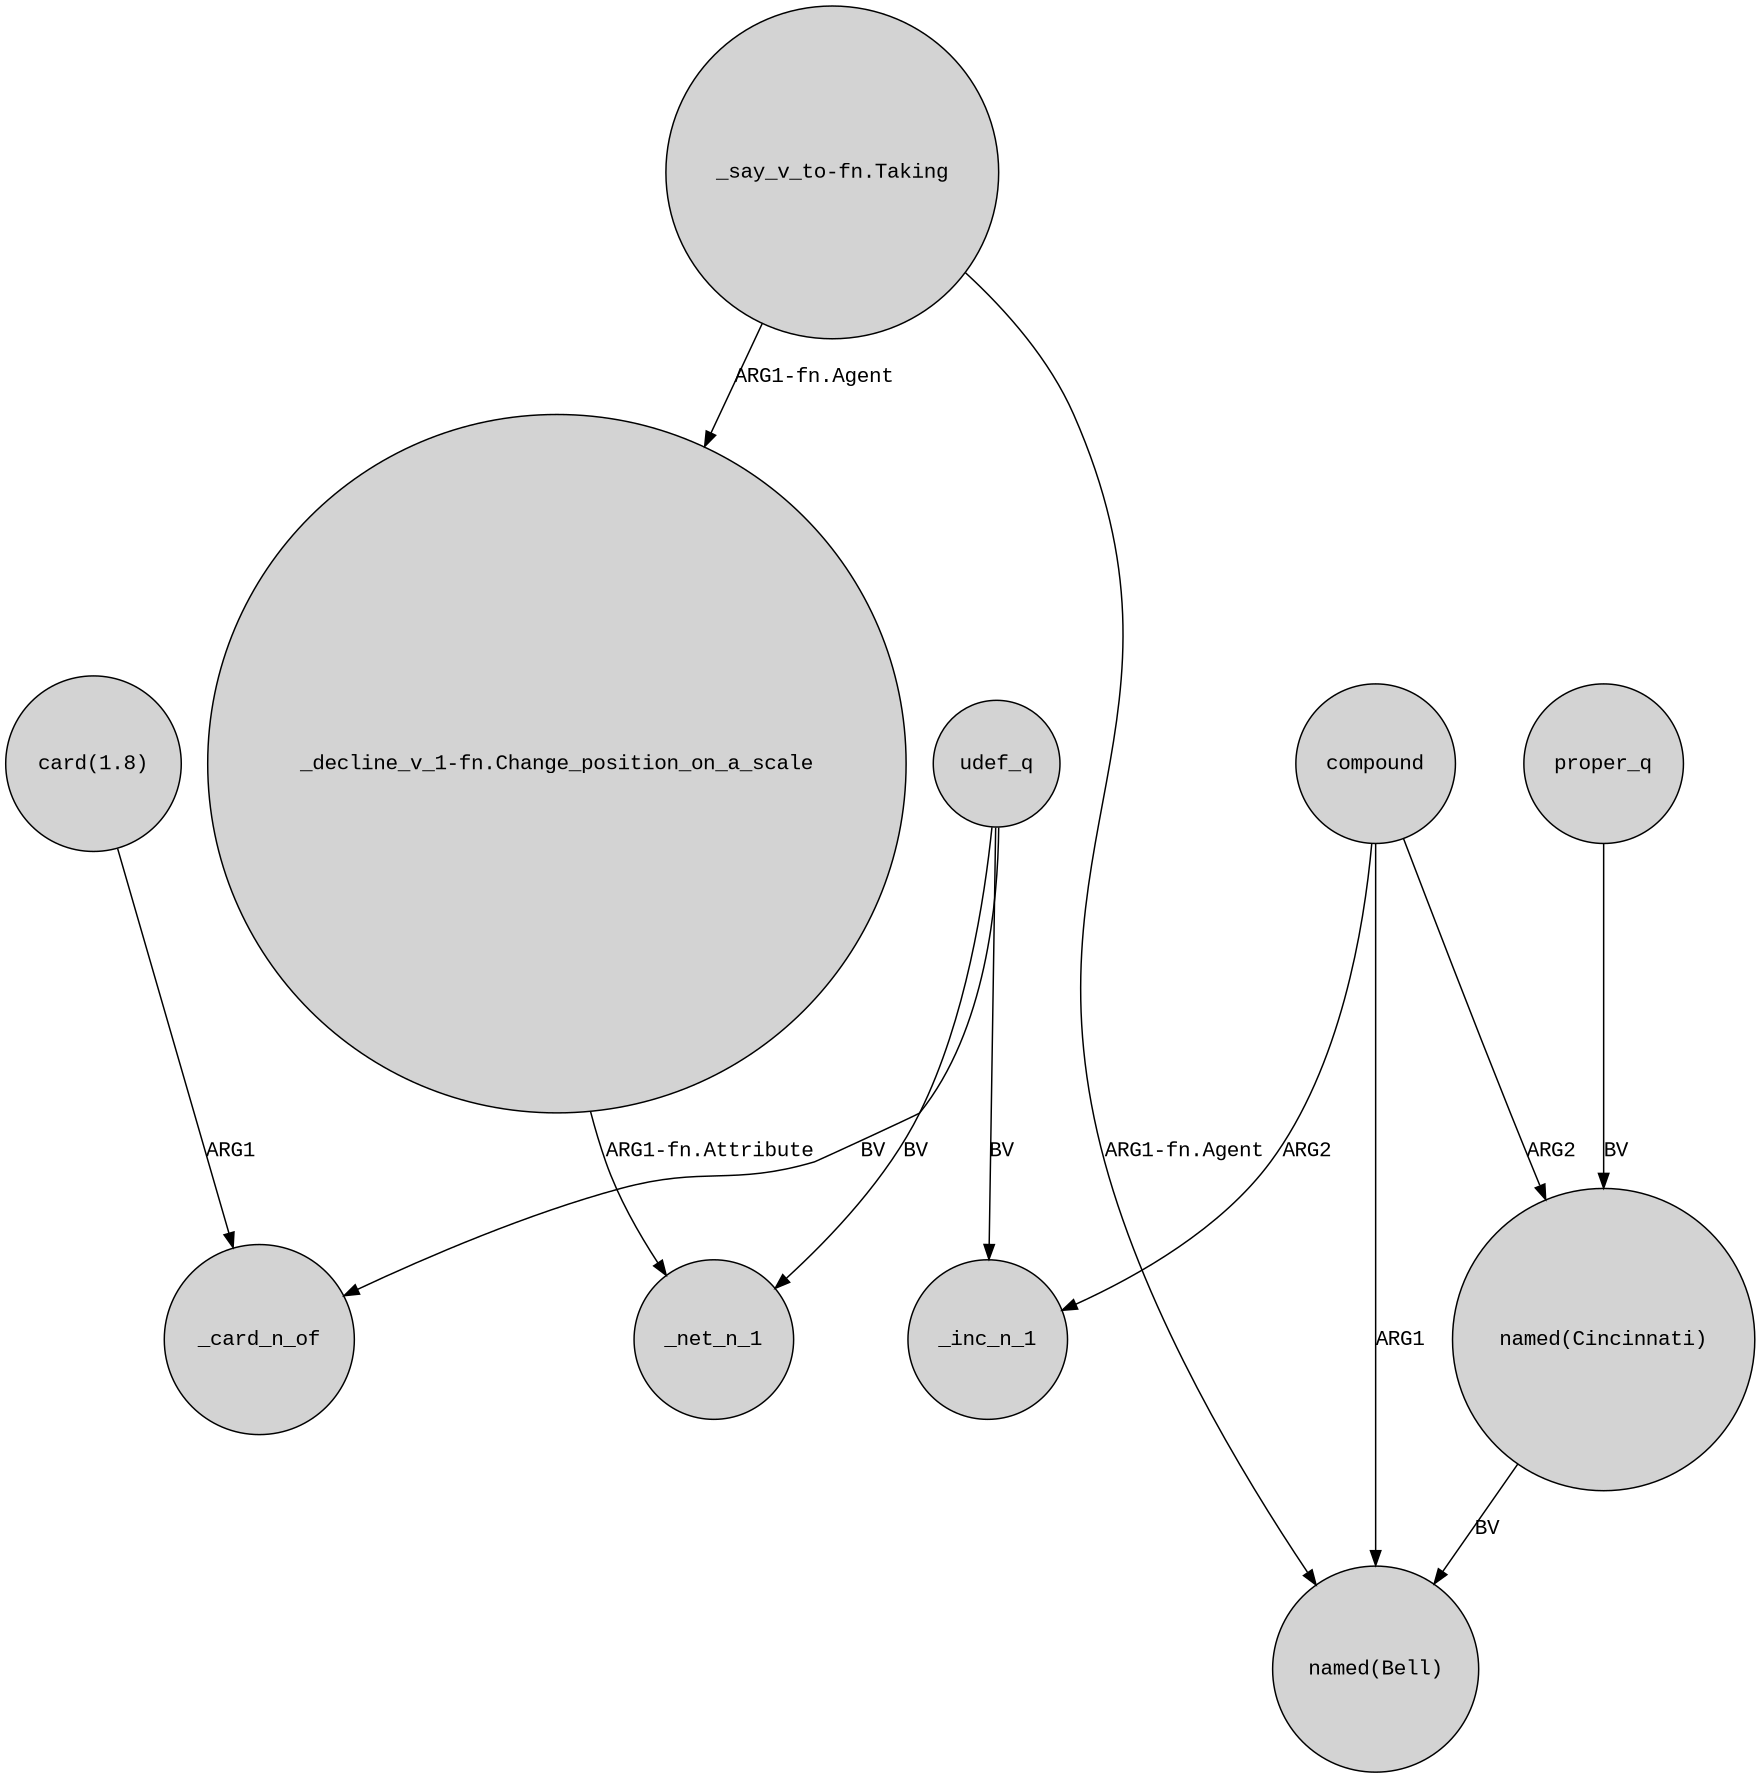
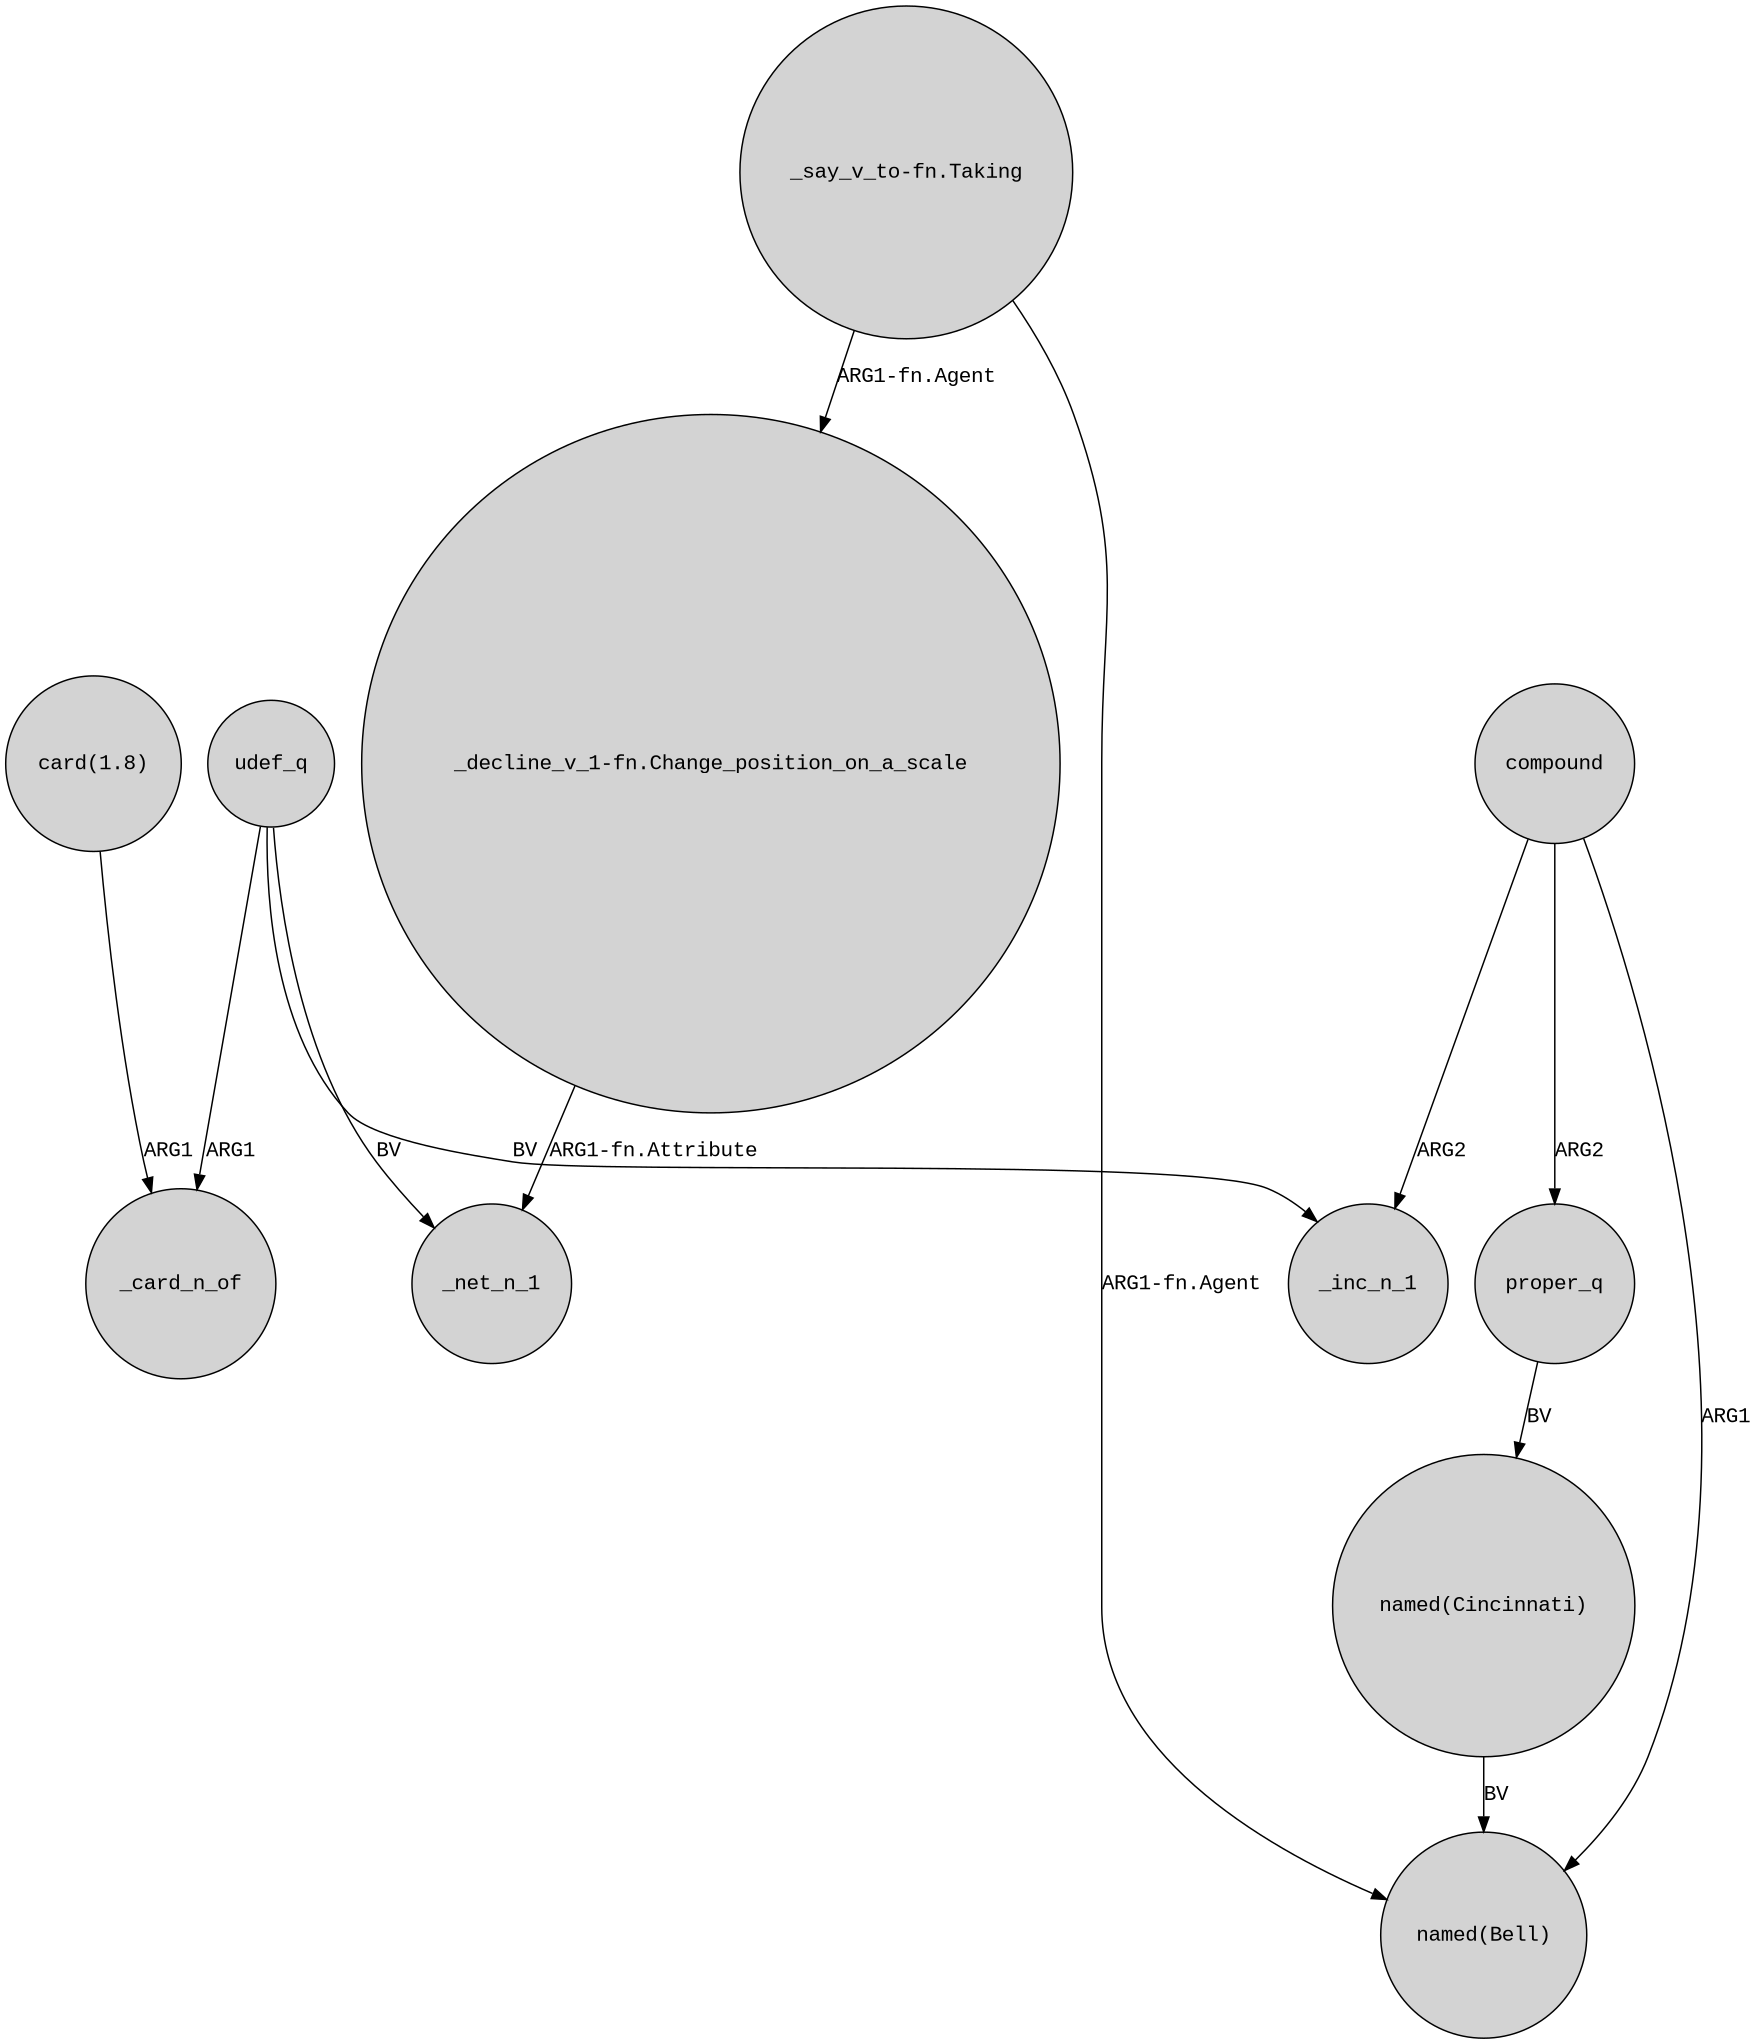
(1471, 1012) -> (1555, 1016)
(873, 1151) -> (231, 1151)
